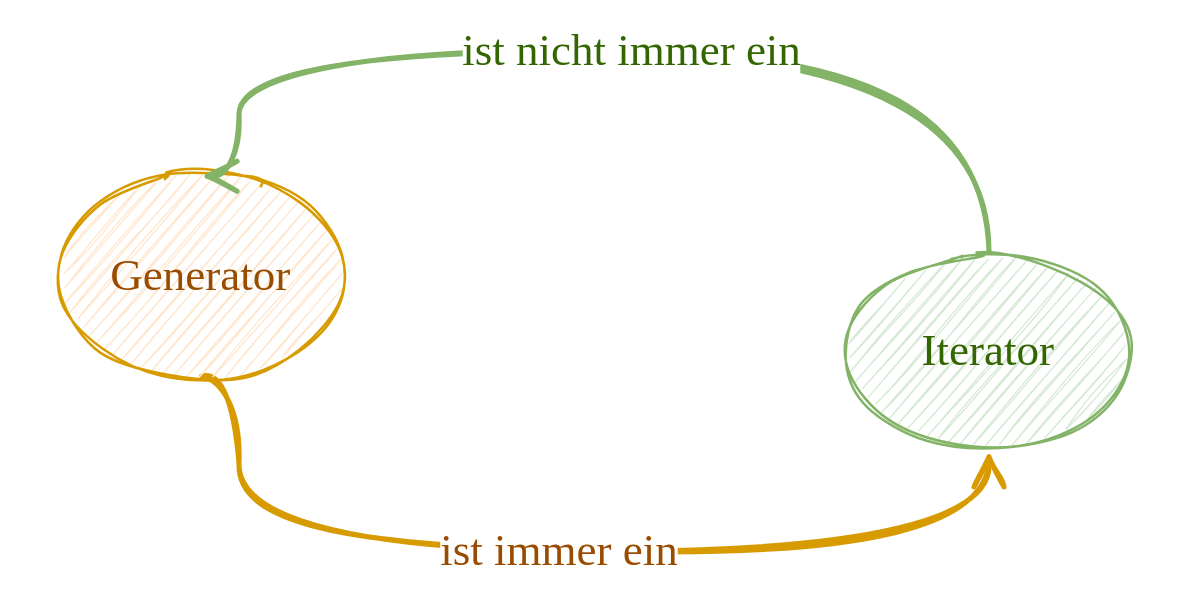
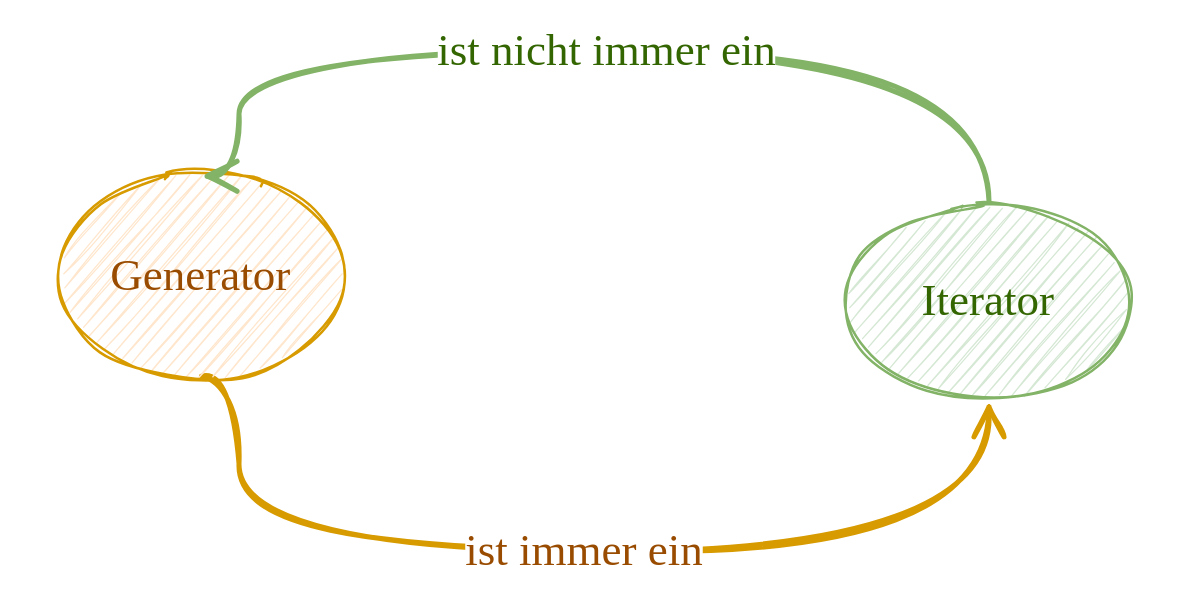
(989, 351) -> (989, 301)
